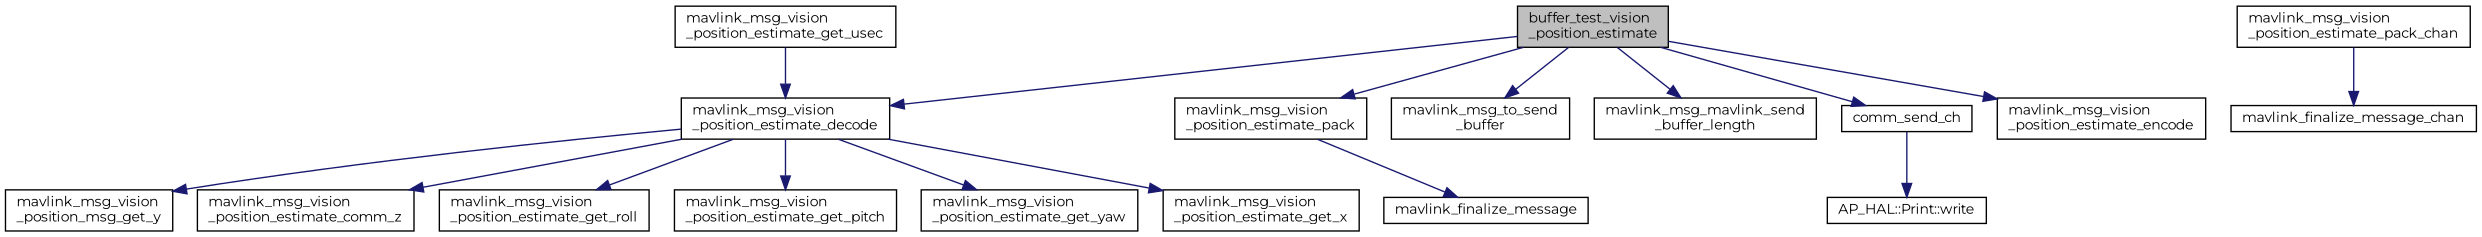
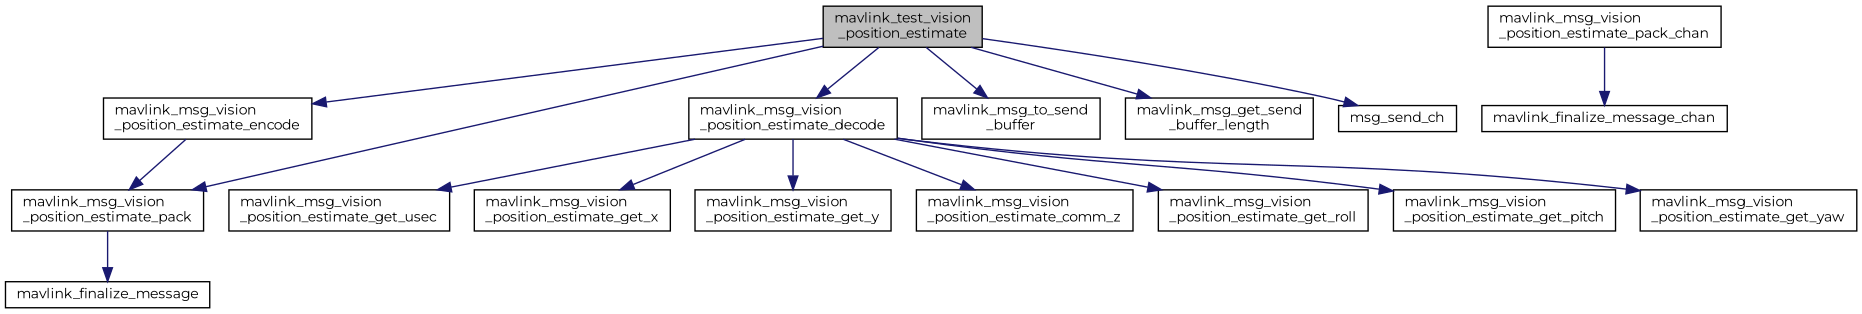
(1593, 27) -> (903, 27)
(785, 66) -> (573, 163)
(1705, 119) -> (1219, 119)
(1907, 119) -> (1398, 119)
none -> (163, 160)
(89, 210) -> (793, 210)
(1907, 210) -> none
